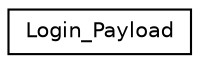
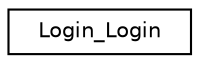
(100, 32) -> (100, 32)
